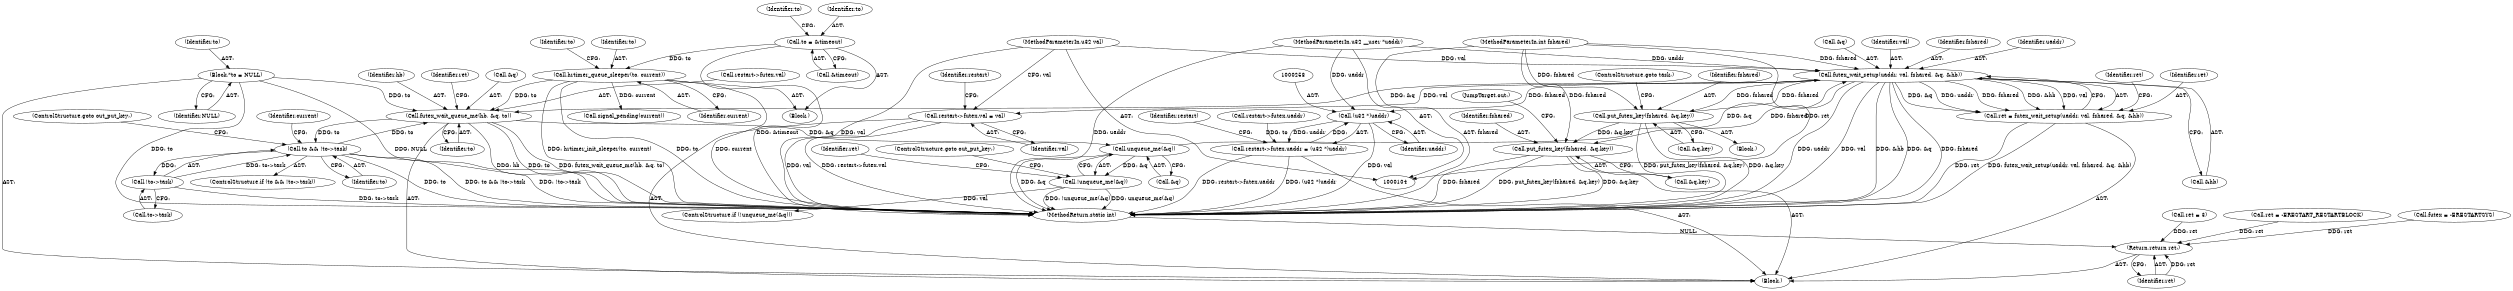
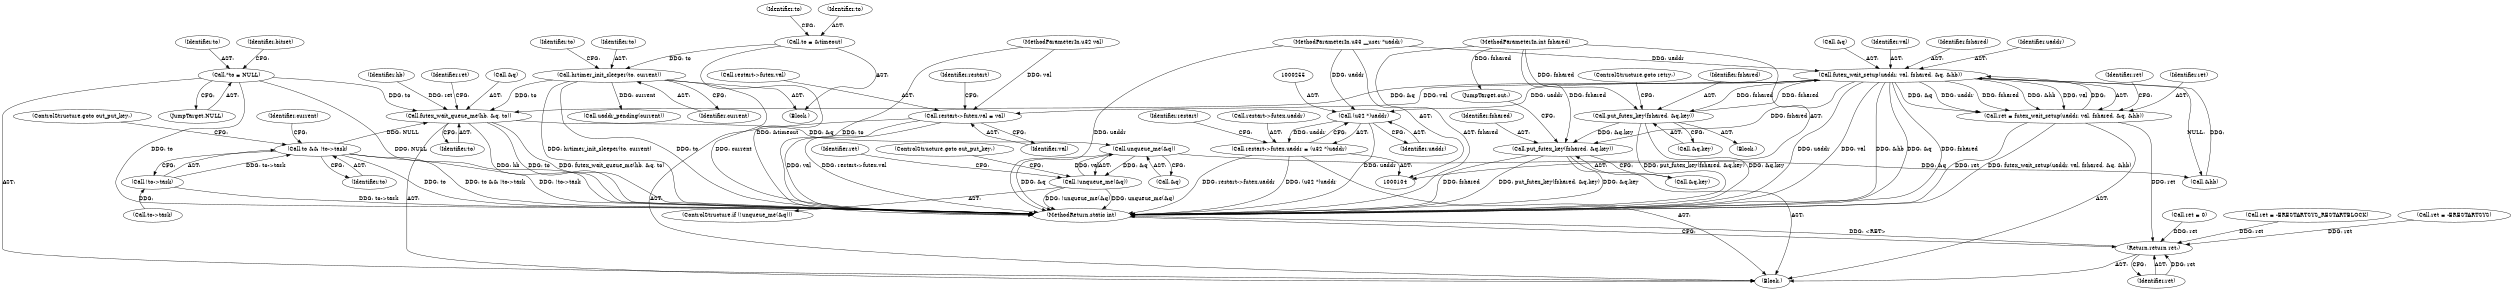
none -> (270, 42)
(1348, 42) -> (1348, 42)
(1721, 50) -> (1472, 62)
(1464, 62) -> none
(236, 75) -> (236, 75)
(609, 75) -> (609, 75)
(838, 75) -> none
(1039, 75) -> (1039, 75)
(1293, 75) -> (1293, 75)
(1635, 75) -> (1635, 75)
(607, 88) -> (859, 94)
(441, 96) -> (441, 96)
(1547, 96) -> (1547, 96)
(2099, 96) -> (2099, 96)
(197, 116) -> (197, 116)
(624, 116) -> (624, 116)
(1817, 116) -> (1817, 116)
(350, 123) -> none
(403, 133) -> (403, 133)
(853, 133) -> (853, 133)
(1277, 133) -> (1277, 133)
(1341, 133) -> (1341, 133)
(2197, 133) -> (2197, 133)
(2218, 133) -> (2218, 133)
(1521, 142) -> (1757, 162)
(1199, 149) -> (1379, 157)
(170, 166) -> (170, 166)
(1087, 166) -> (1087, 166)
(1380, 166) -> (1380, 166)
none -> (2151, 169)
(263, 182) -> none
(156, 197) -> none
(147, 199) -> (147, 199)
(976, 199) -> (976, 199)
(2189, 215) -> (2189, 215)
(2307, 215) -> (2307, 215)
(2454, 215) -> (2454, 215)
none -> (1626, 227)
(1690, 232) -> (1690, 232)
